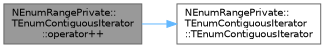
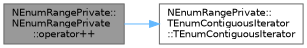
(73, 24) -> (64, 24)
